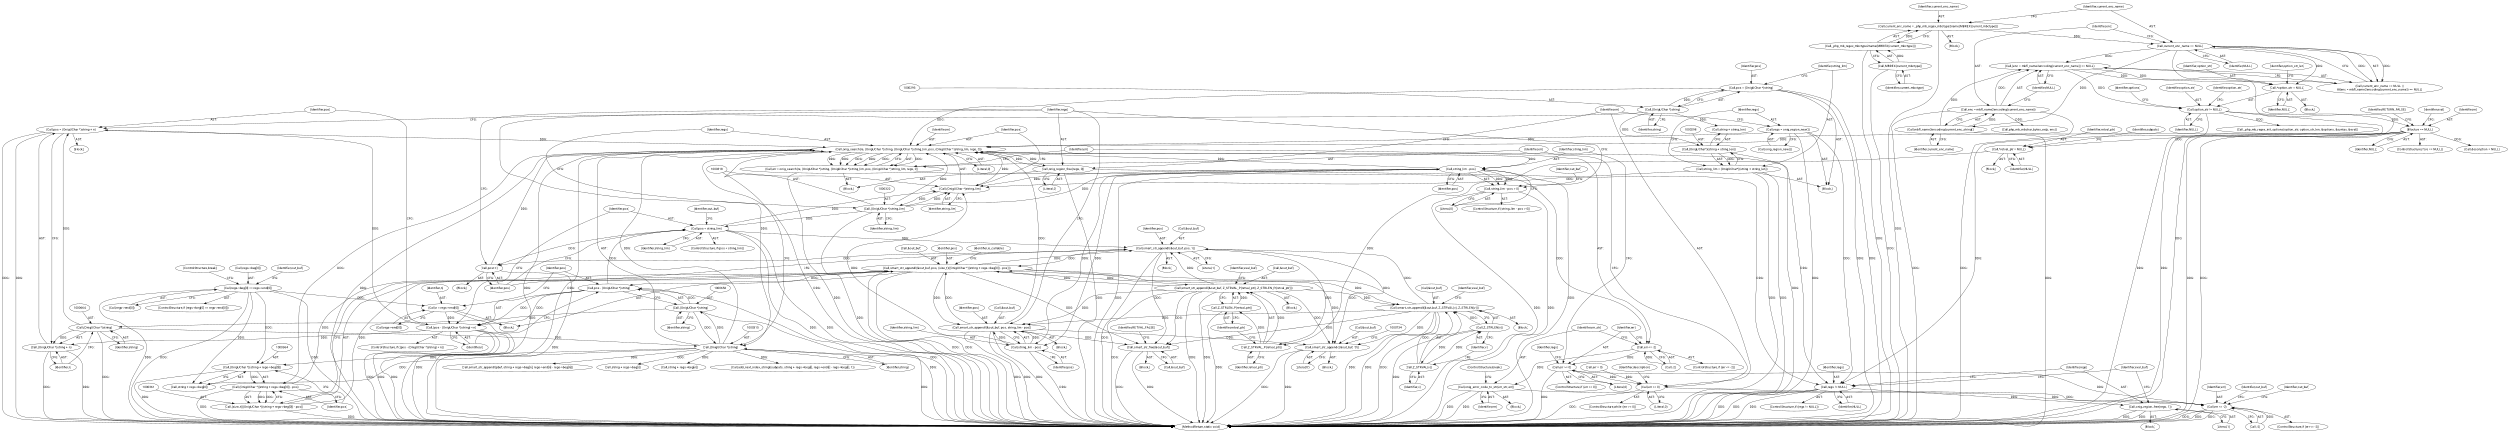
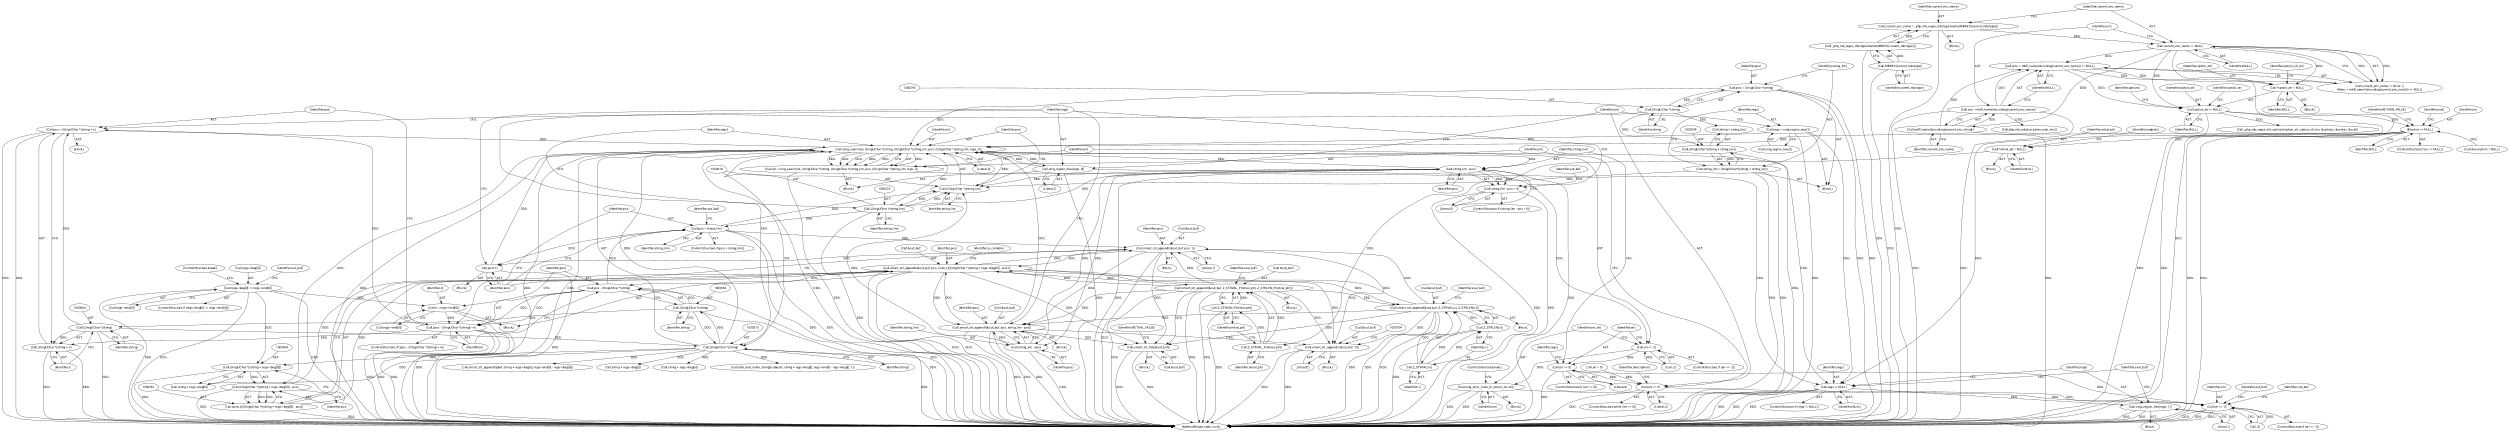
none -> (2153, 83)
(2450, 139) -> (2459, 136)
(1308, 269) -> (1088, 284)
(233, 341) -> none
